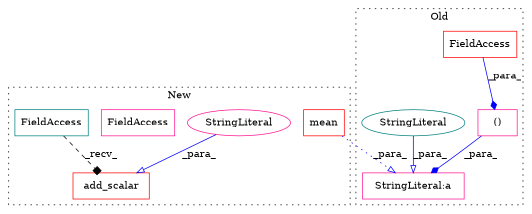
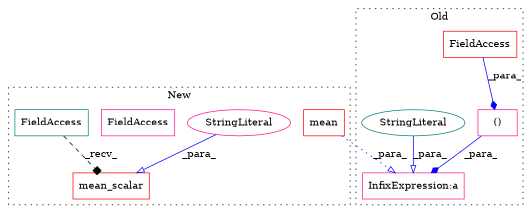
(111, 186) -> (111, 186)
(413, 186) -> (413, 186)
